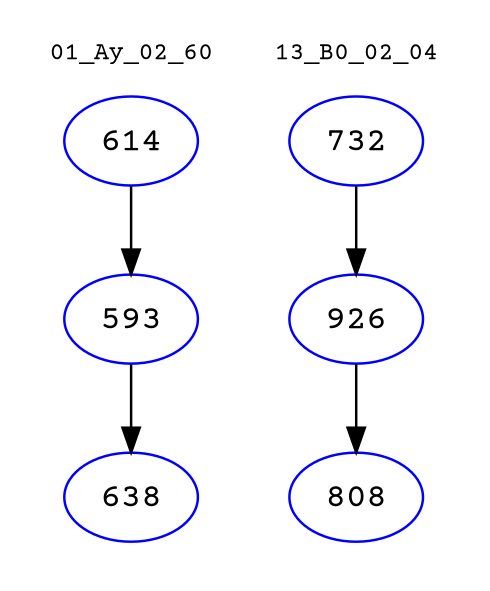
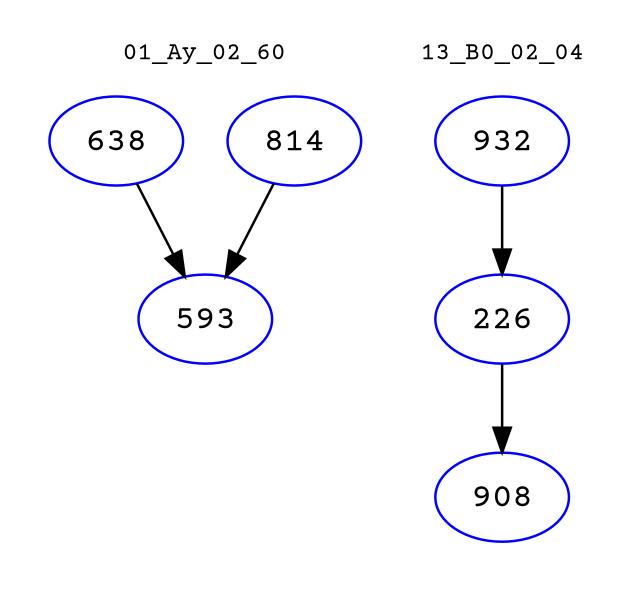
(131, 141) -> (294, 141)
(356, 141) -> (502, 141)
(356, 319) -> (502, 319)
(131, 396) -> (155, 219)
(356, 497) -> (502, 497)
